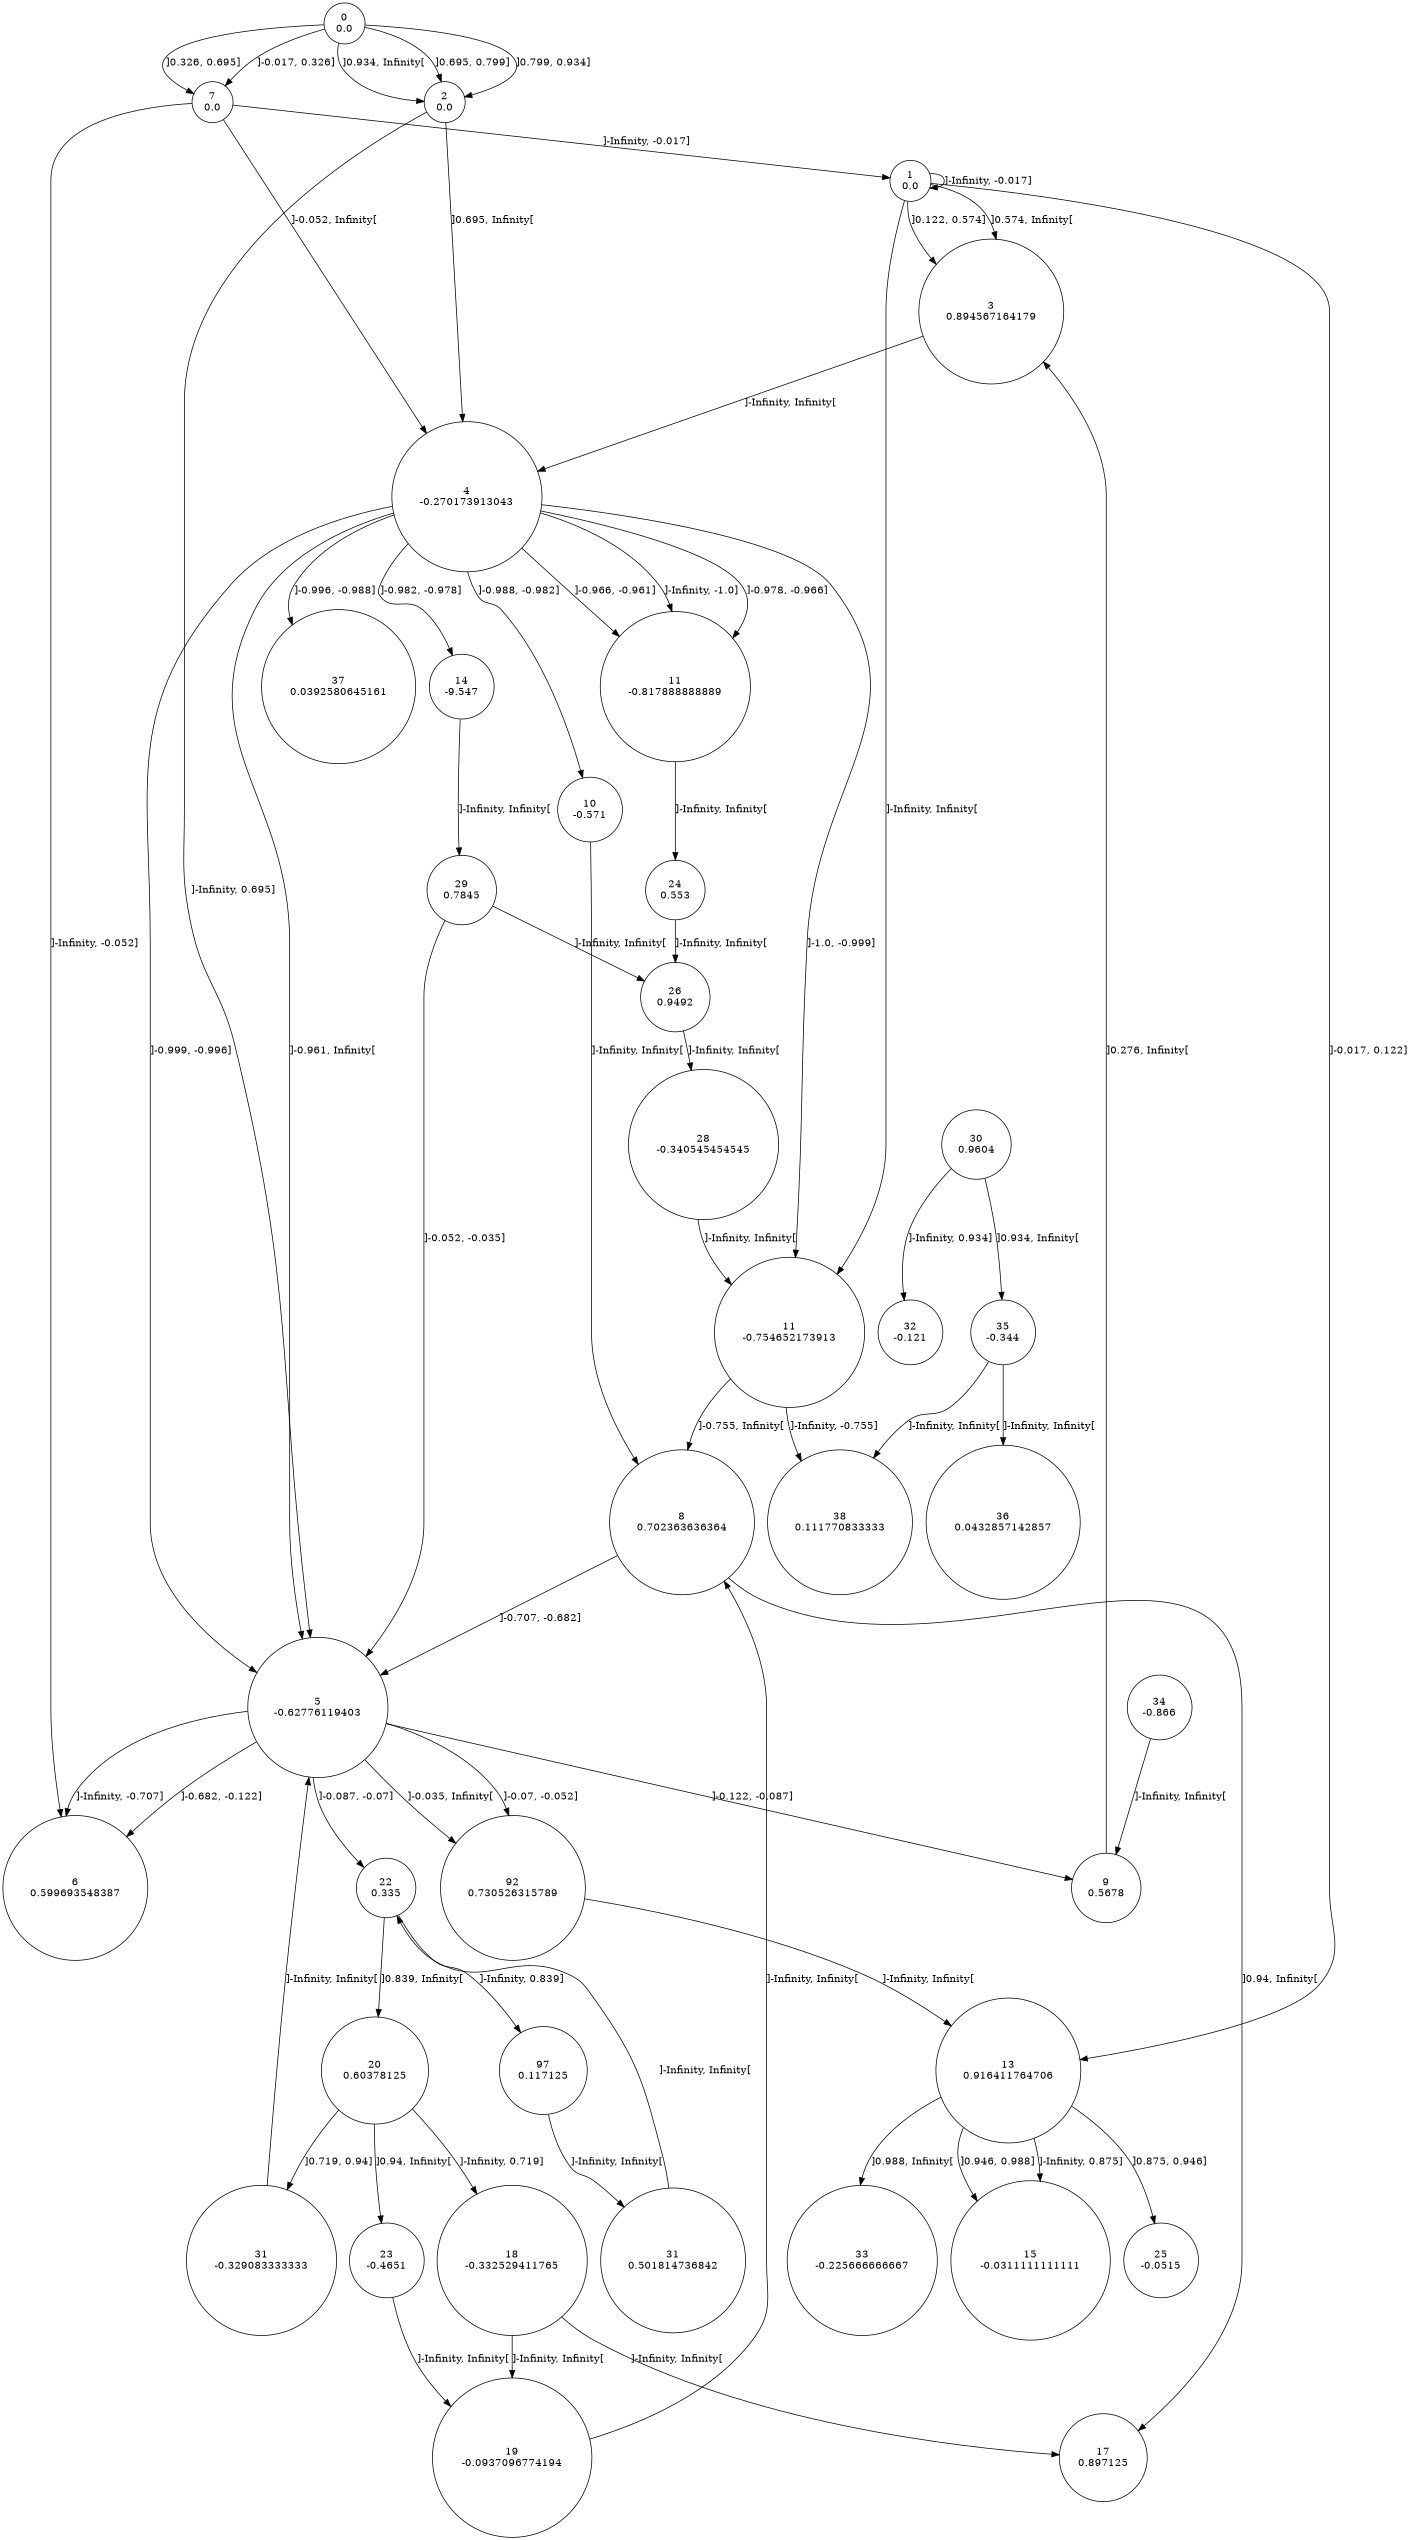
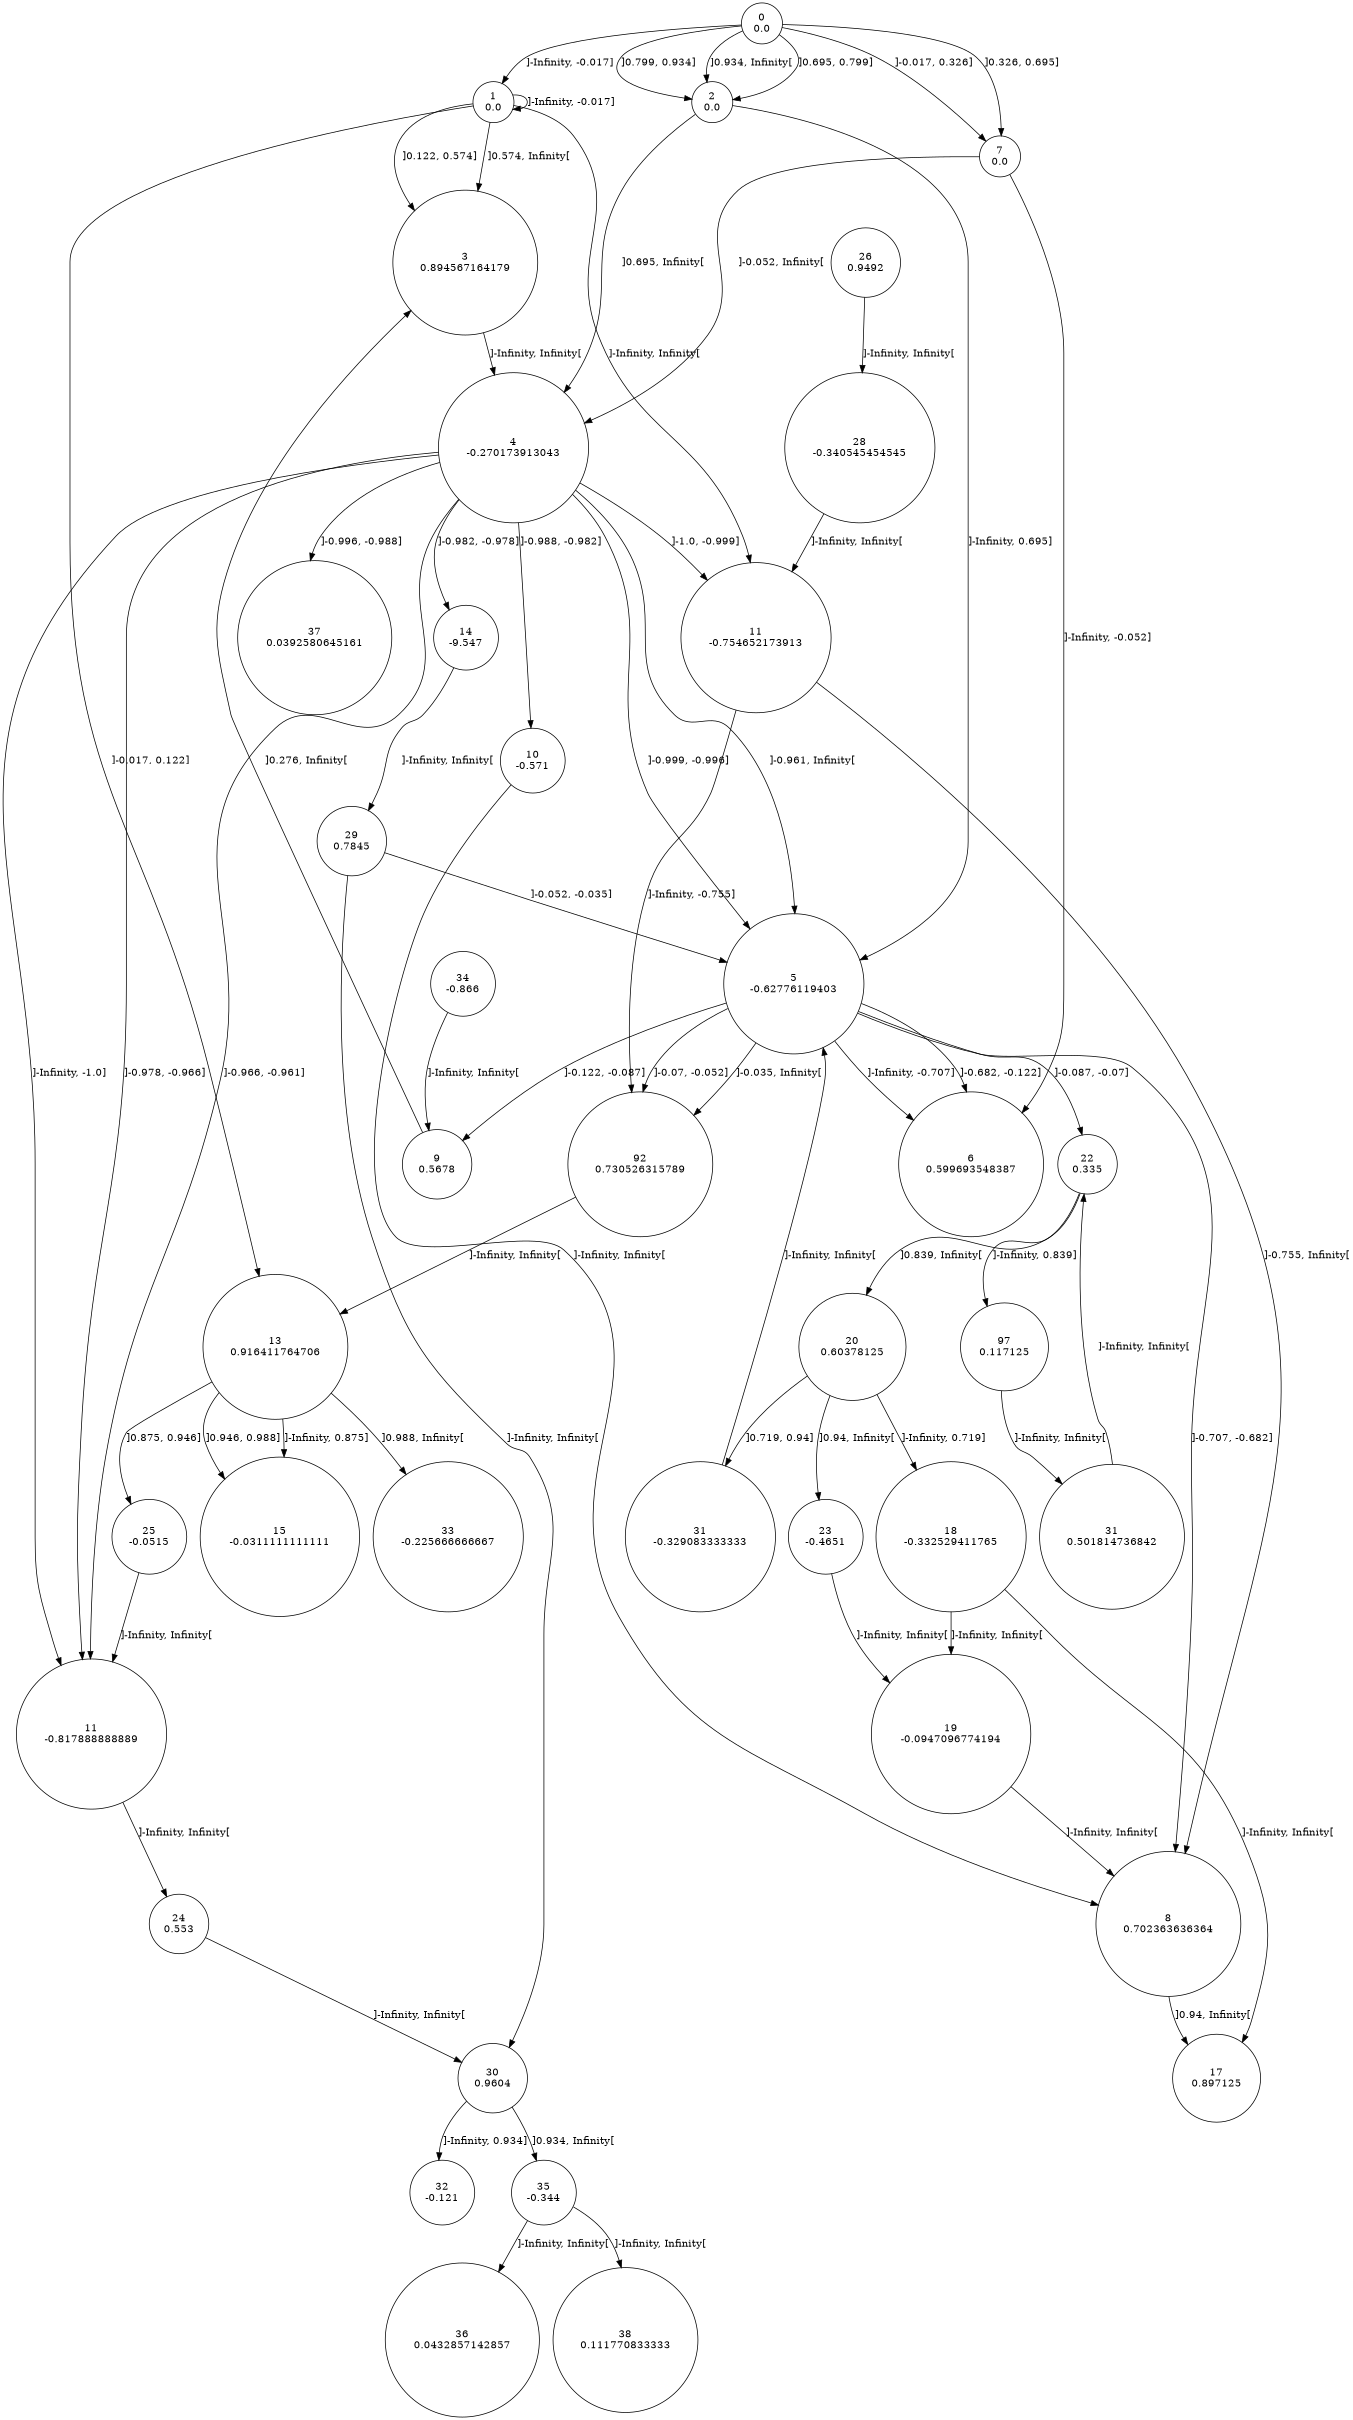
(558, 141) -> (618, 35)
(675, 938) -> (330, 1998)
(565, 942) -> (509, 1445)
(790, 1431) -> (649, 887)
none -> (127, 1614)
(502, 1614) -> (1206, 1302)
(512, 2458) -> (951, 1734)
